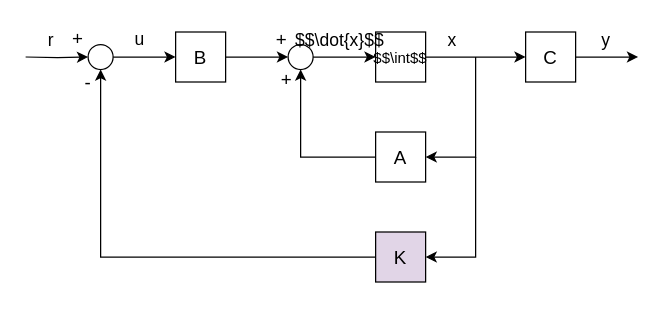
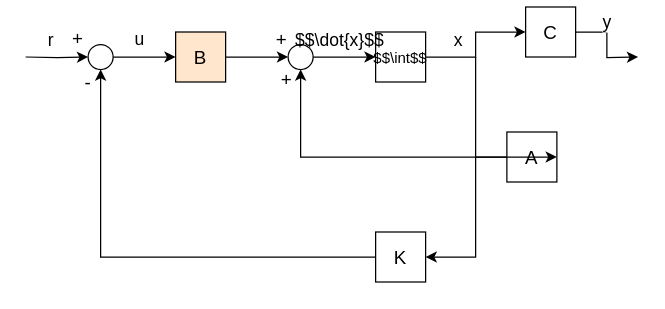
(201, 57) -> (201, 57)
(551, 57) -> (551, 32)
(401, 157) -> (532, 157)
(401, 257) -> (401, 257)
